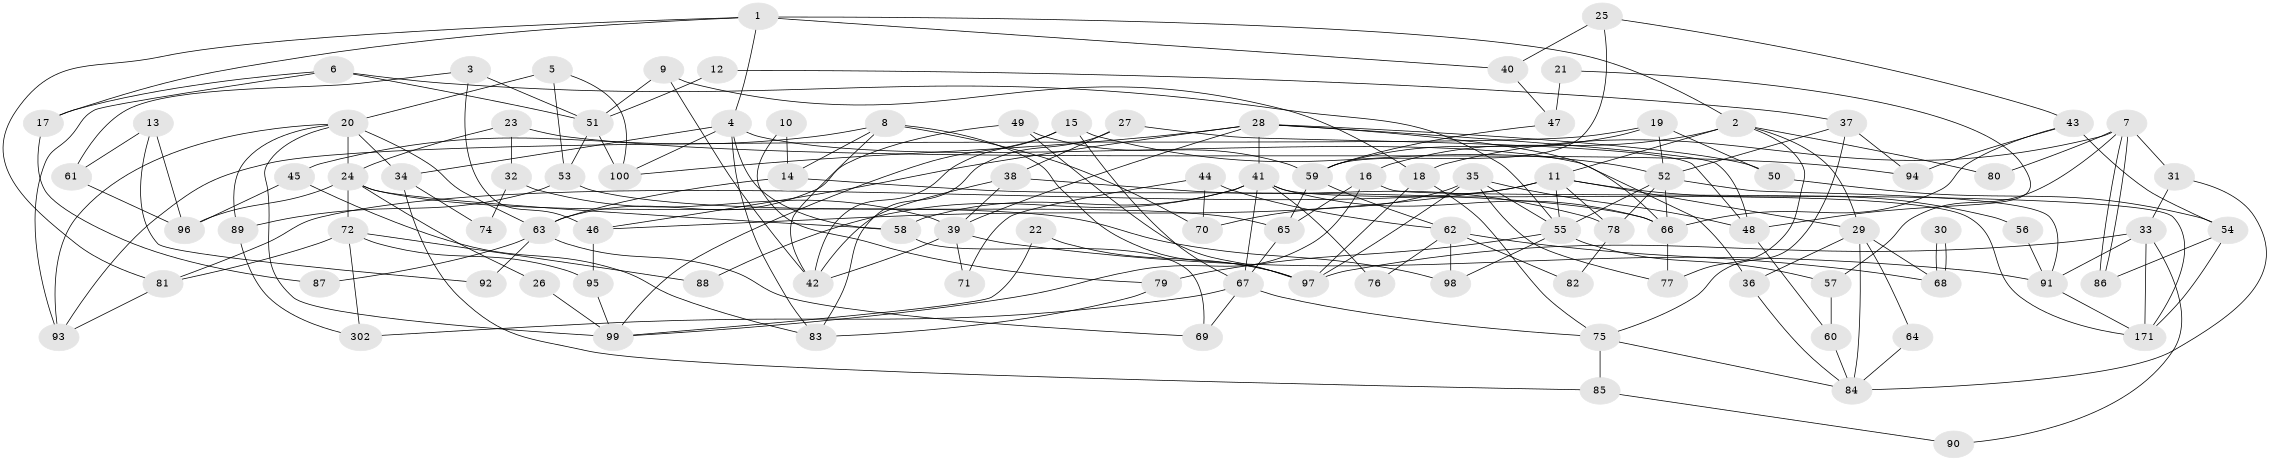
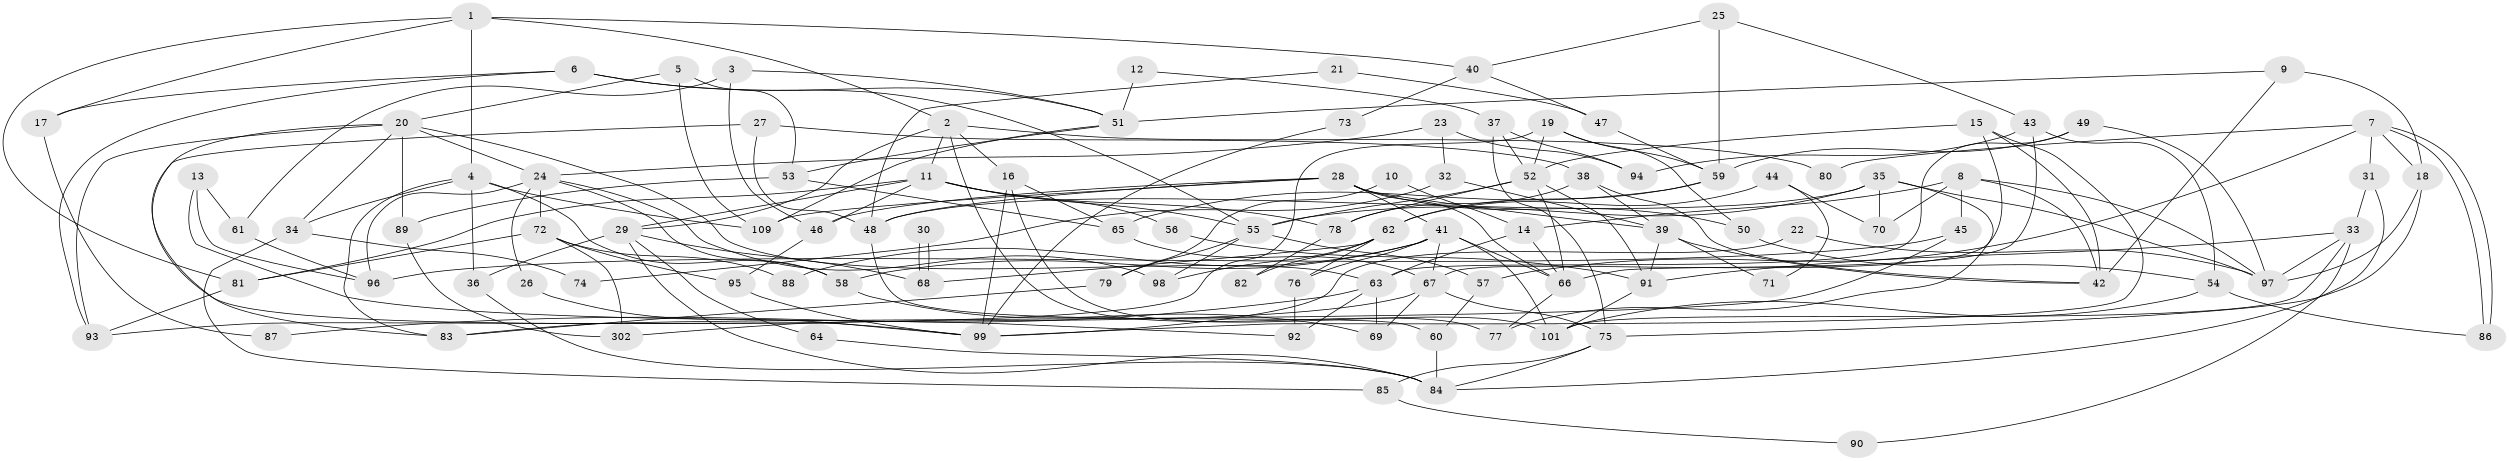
none -> (1345, 123)
(620, 177) -> (762, 230)
none -> (1295, 311)
(2145, 337) -> (1551, 337)
